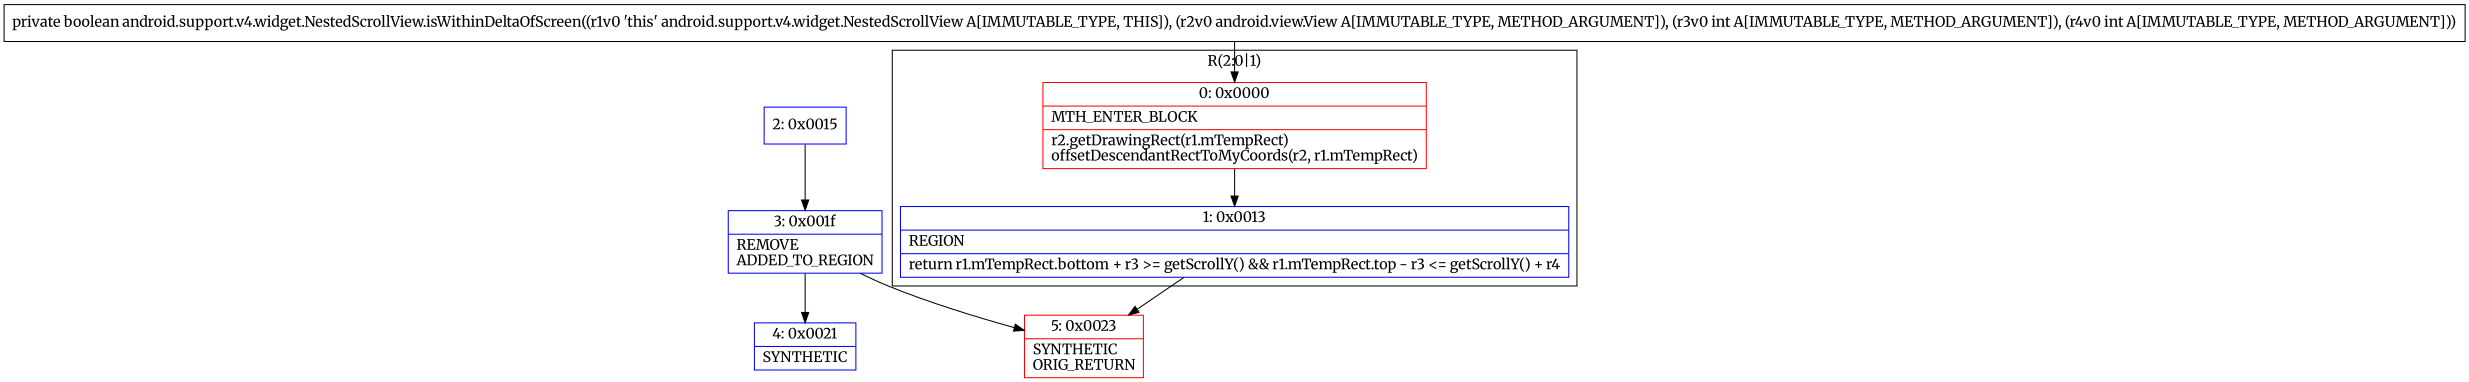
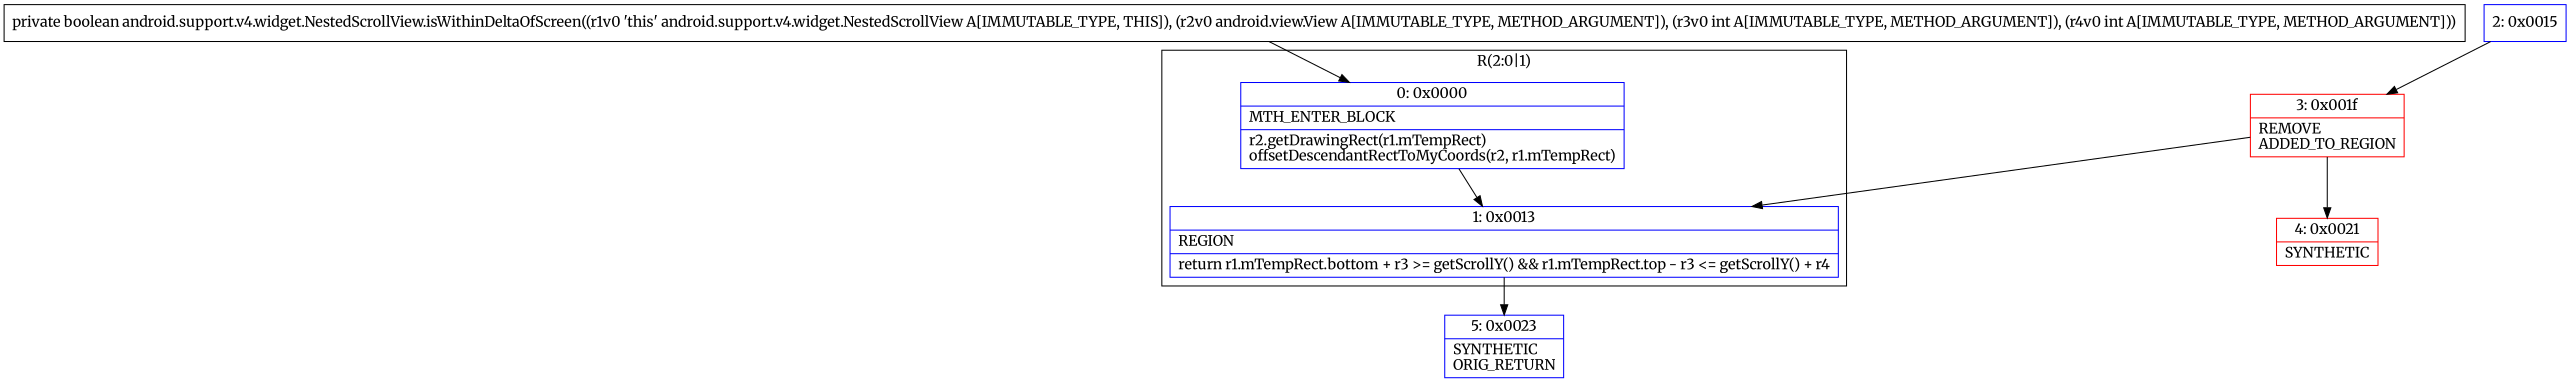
(1235, 126) -> (1432, 126)
(805, 242) -> (2327, 126)
(936, 304) -> (2006, 171)
(805, 346) -> (2327, 242)
(1084, 346) -> (1504, 346)
